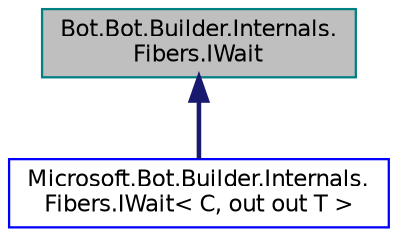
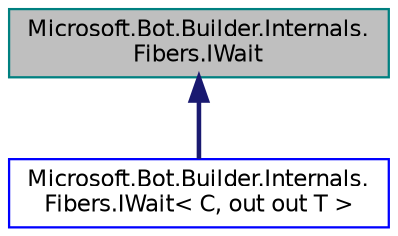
(199, 43) -> (199, 43)
